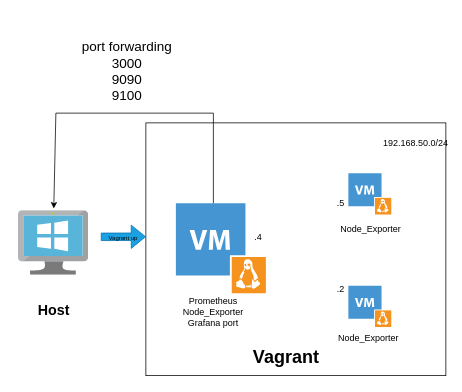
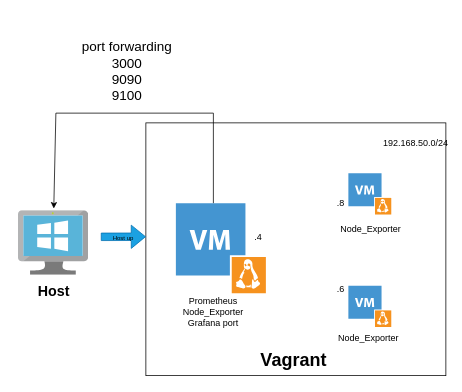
(341, 203) -> (341, 203)
(123, 237) -> (123, 237)
(341, 289) -> (341, 289)
(53, 309) -> (53, 290)
(288, 357) -> (296, 360)
